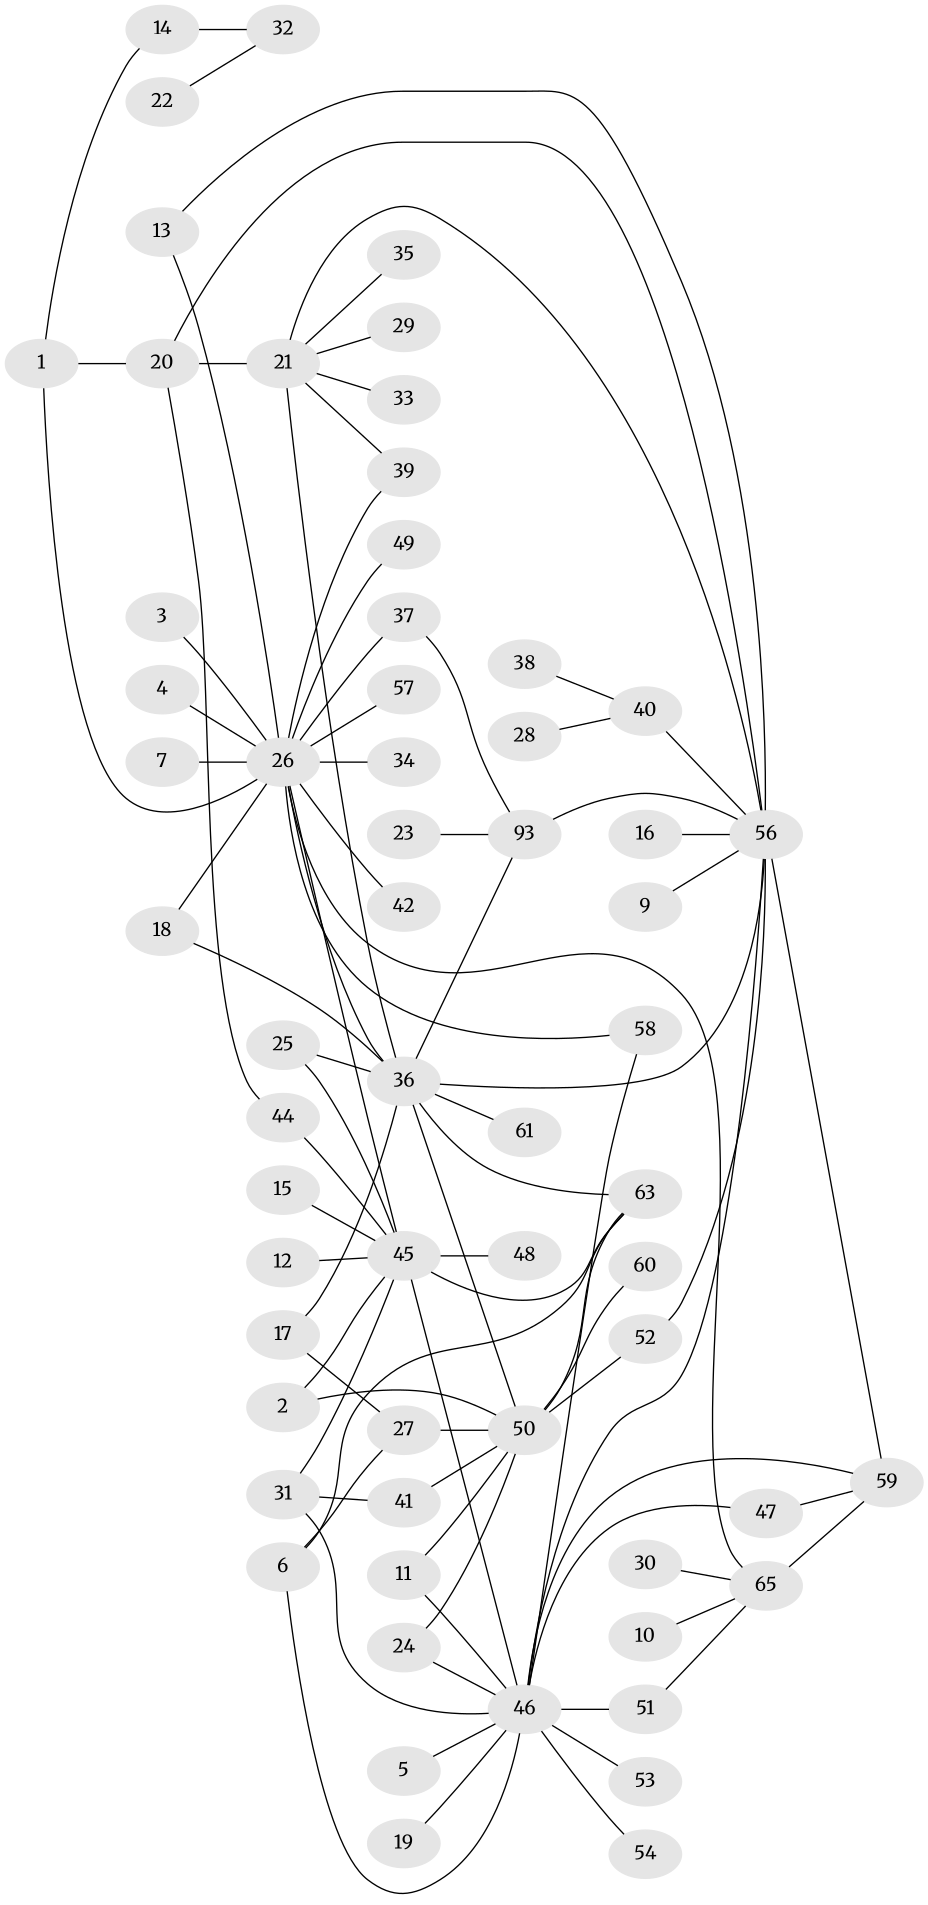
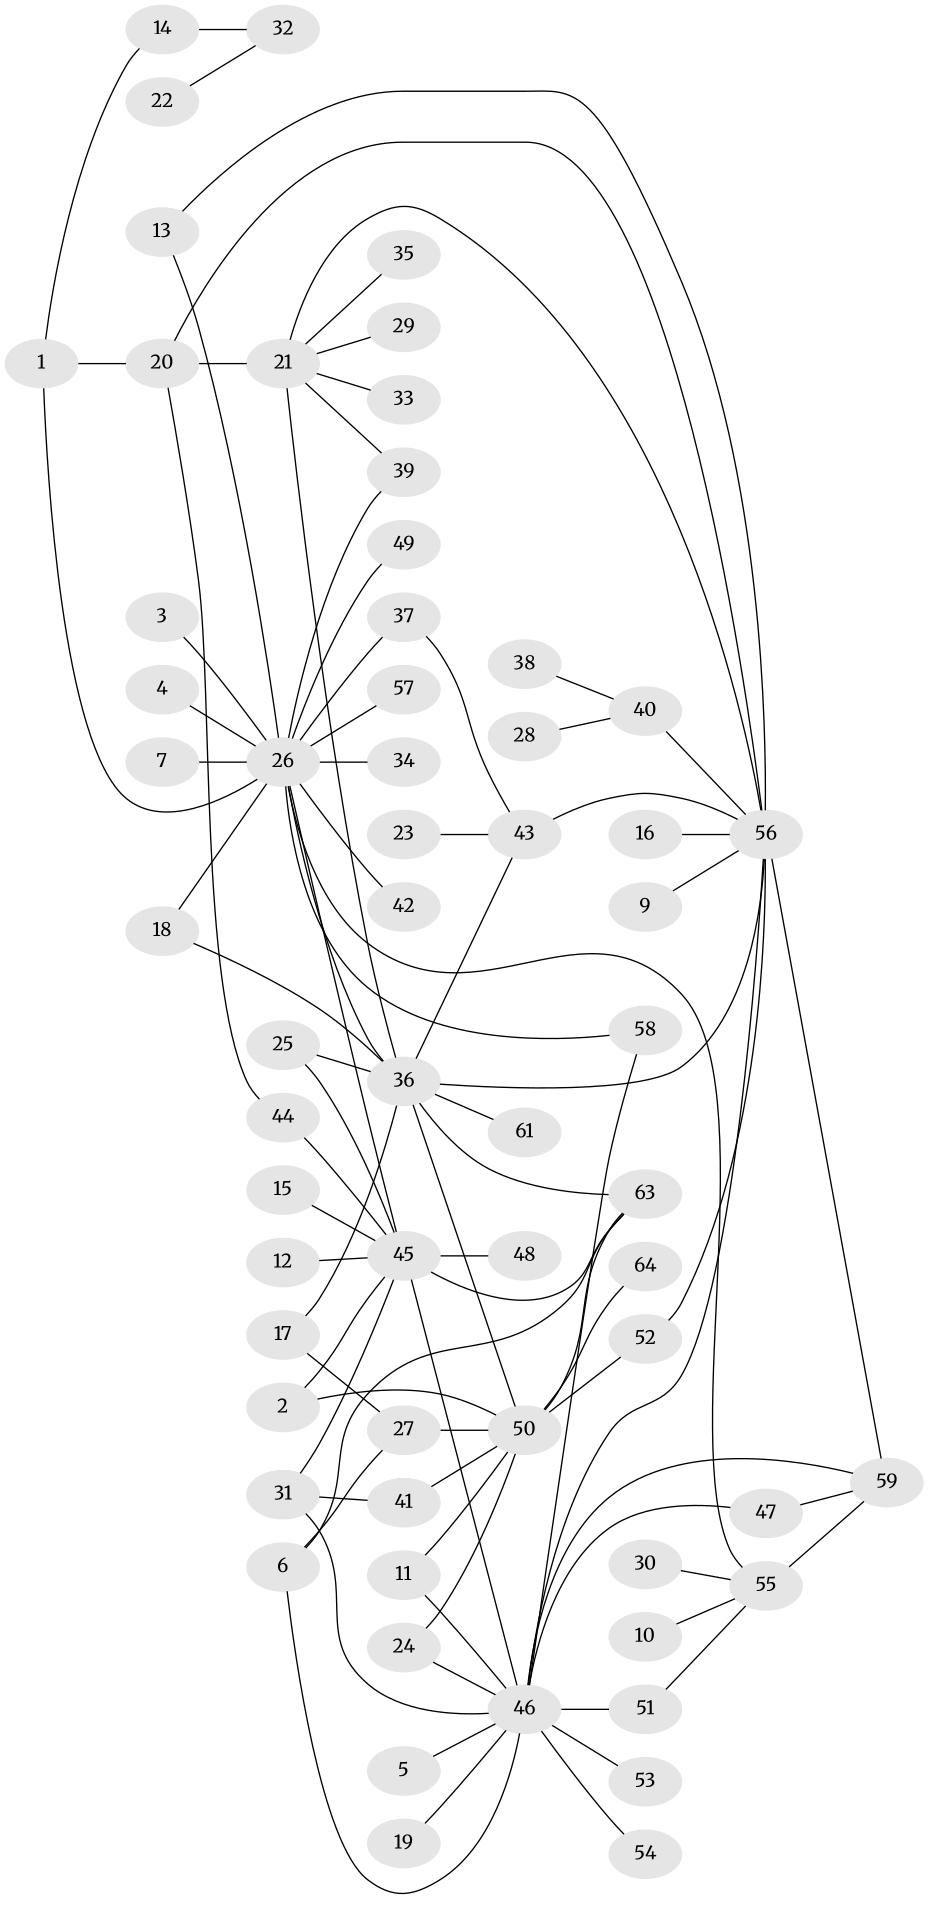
(525, 835) -> (525, 835)
(645, 1267) -> (645, 1267)
(766, 1586) -> (766, 1586)
